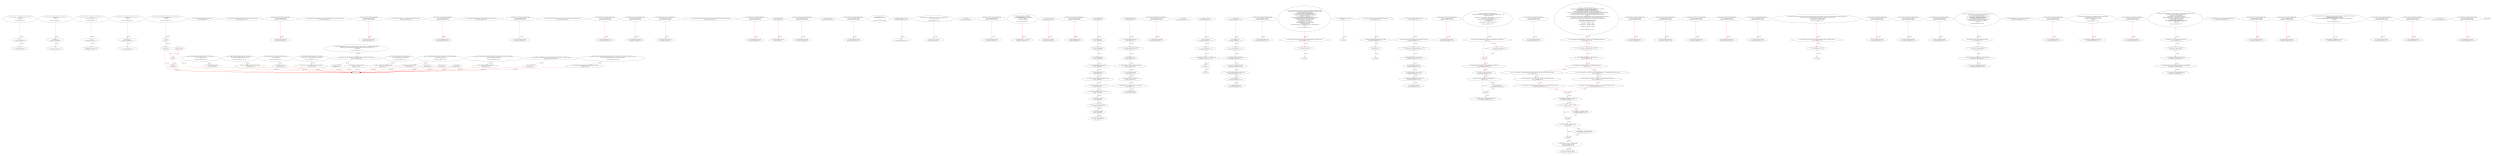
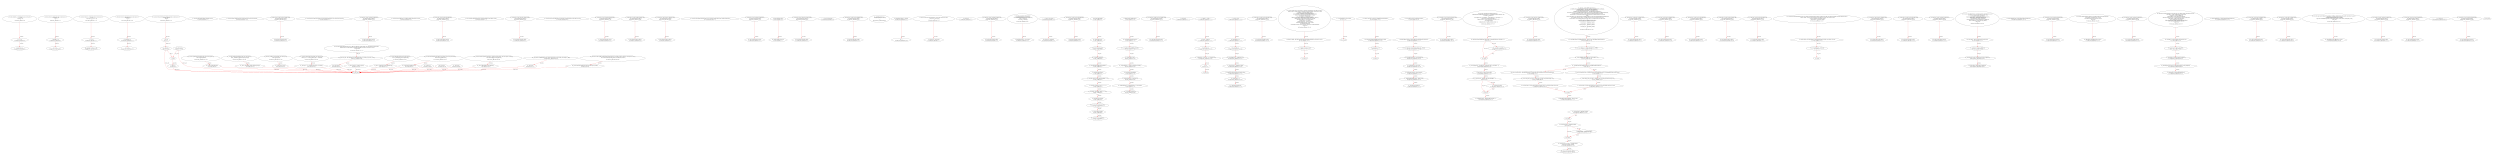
(1568, 105) -> none
